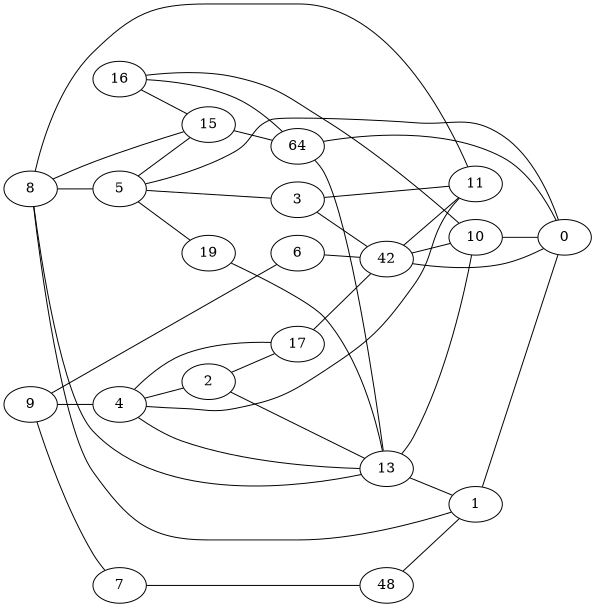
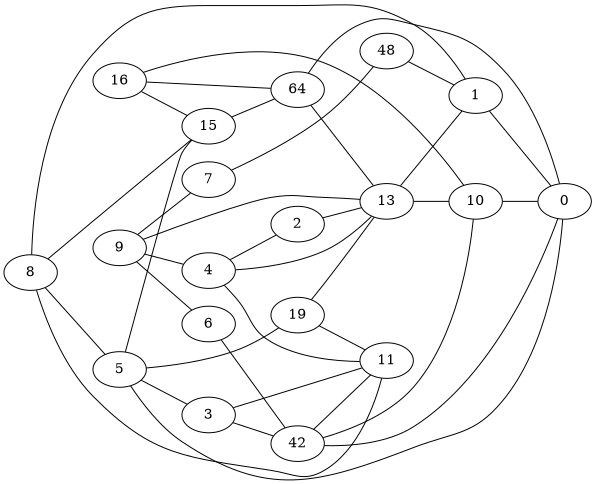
none -> (342, 338)
(298, 344) -> none
(112, 446) -> (249, 203)
